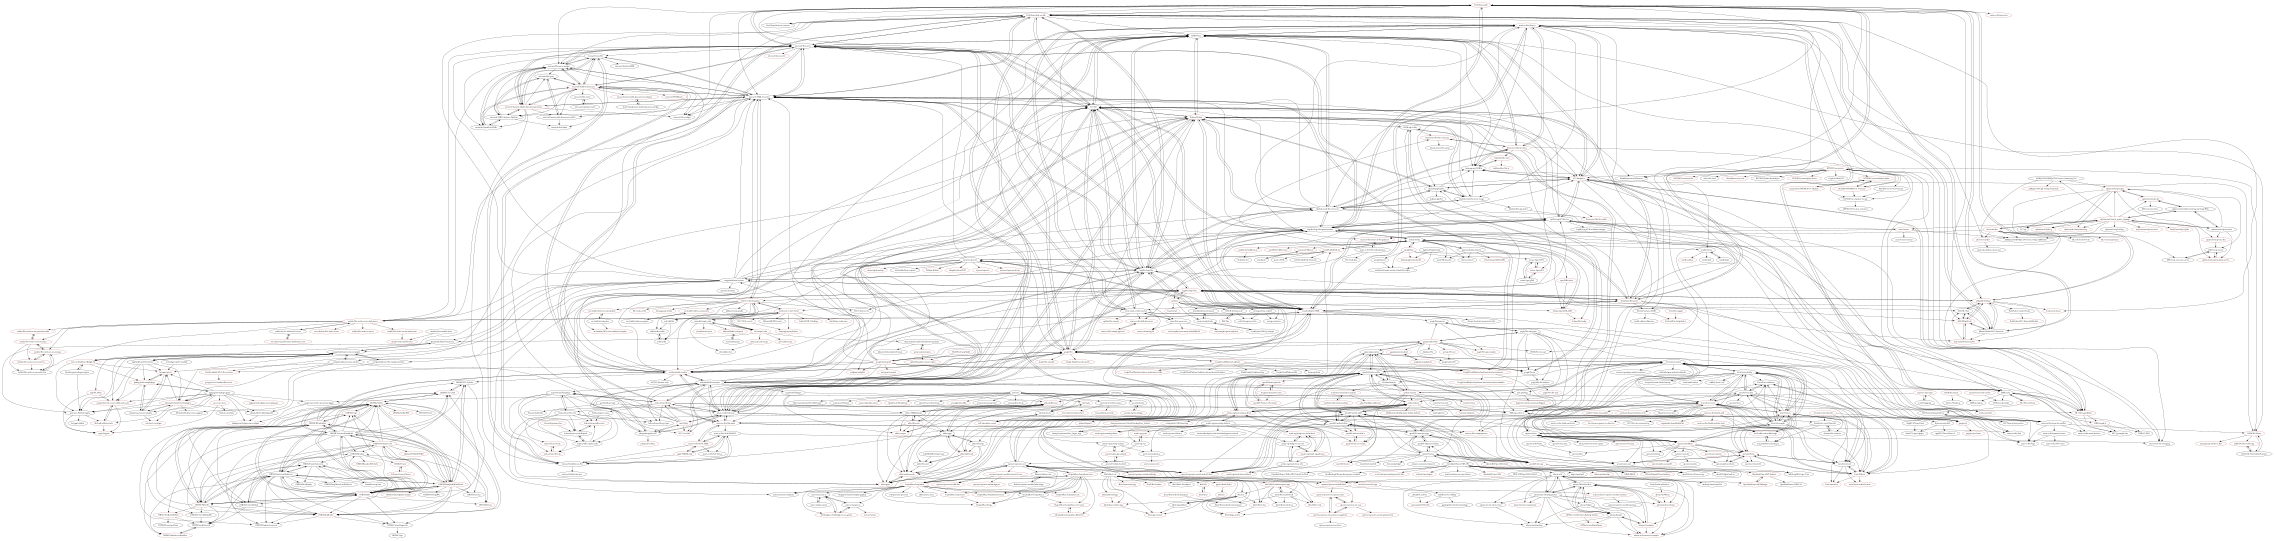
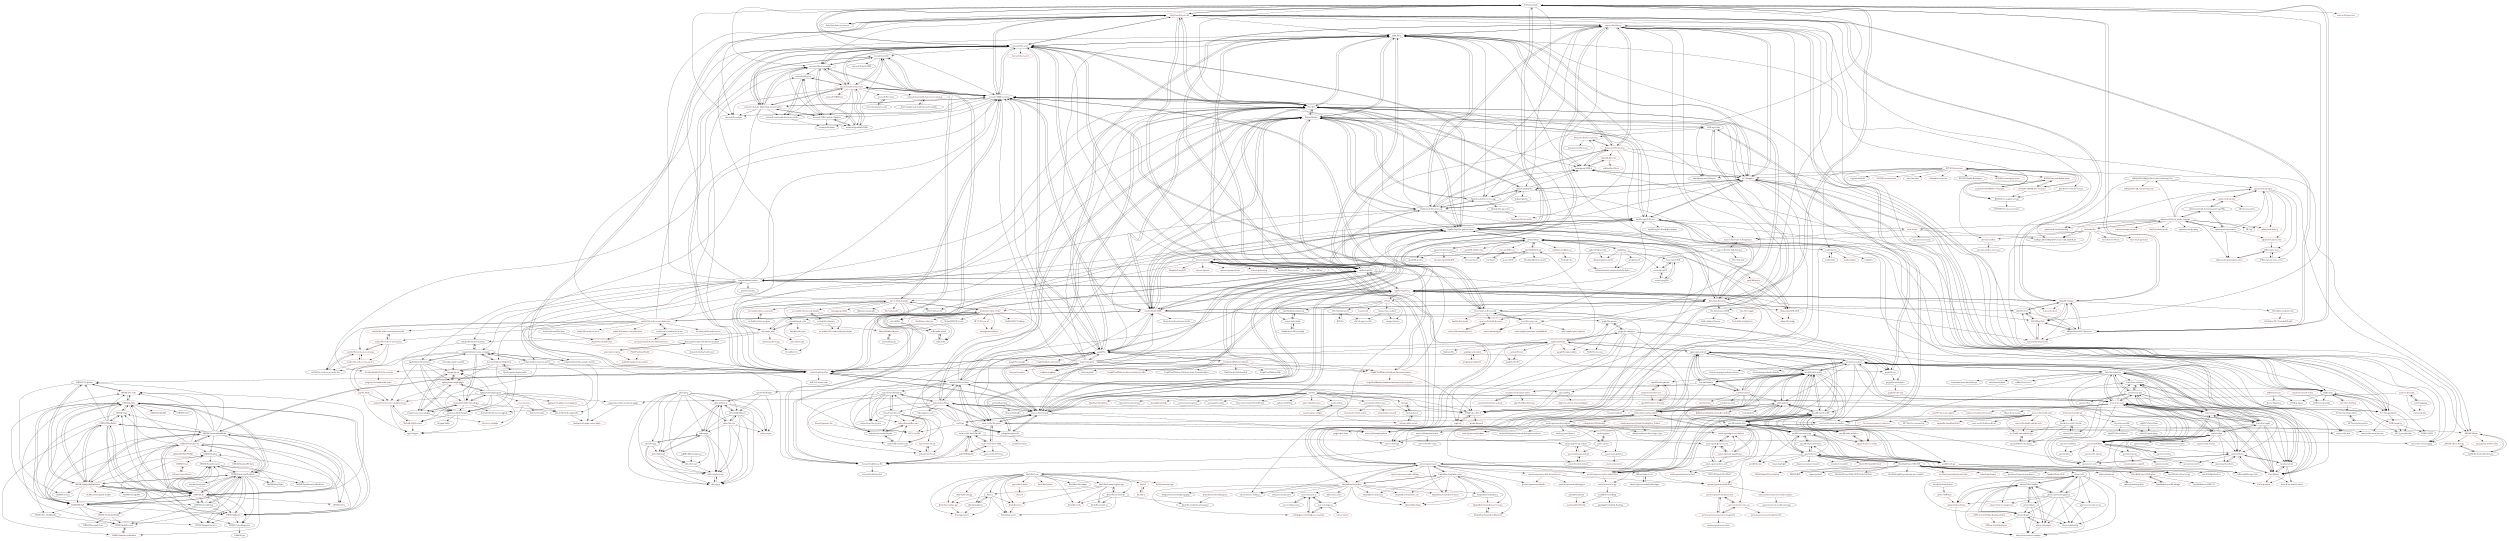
none -> (1512, 125)
